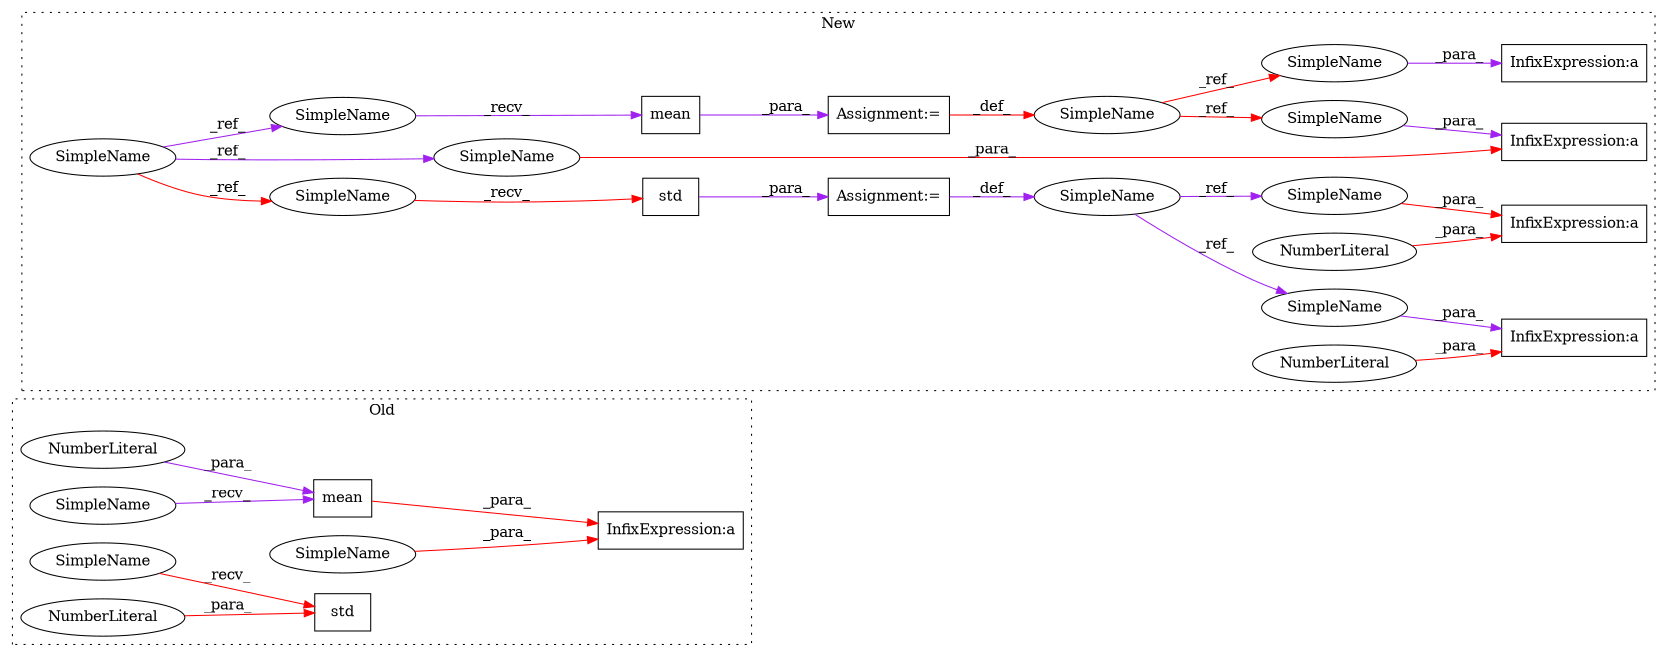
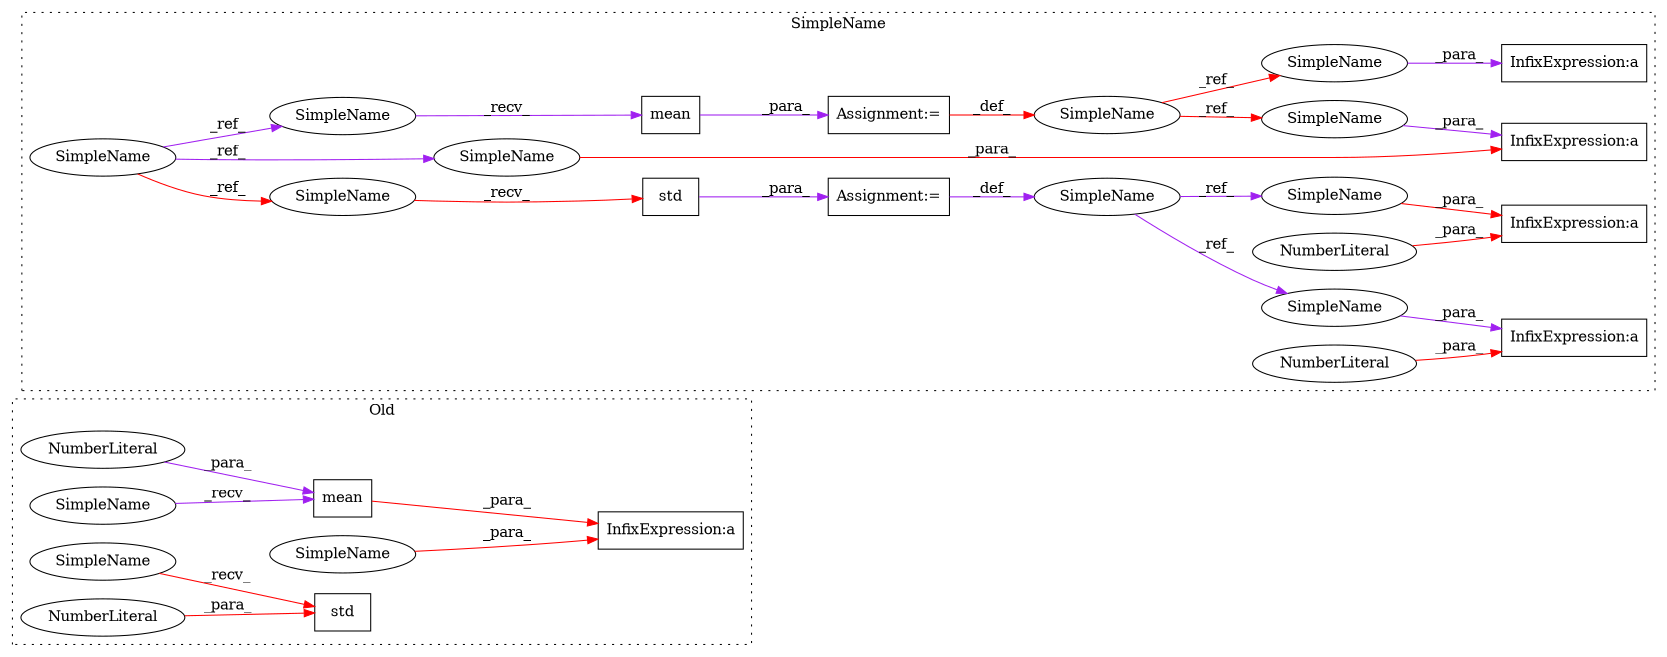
(838, 24) -> (838, 24)
